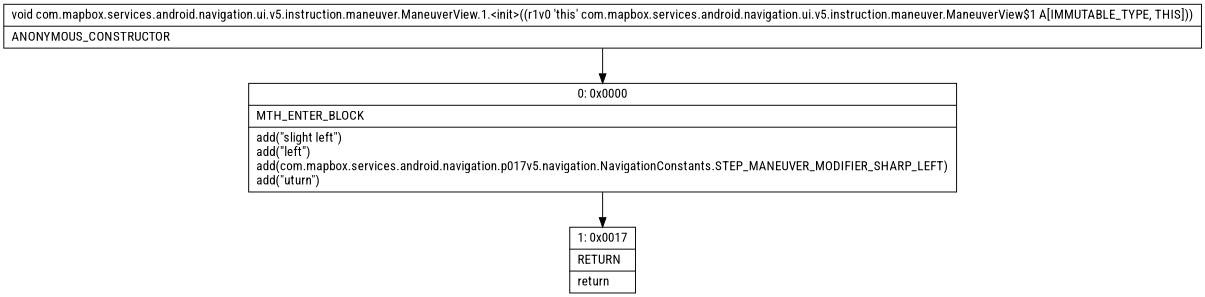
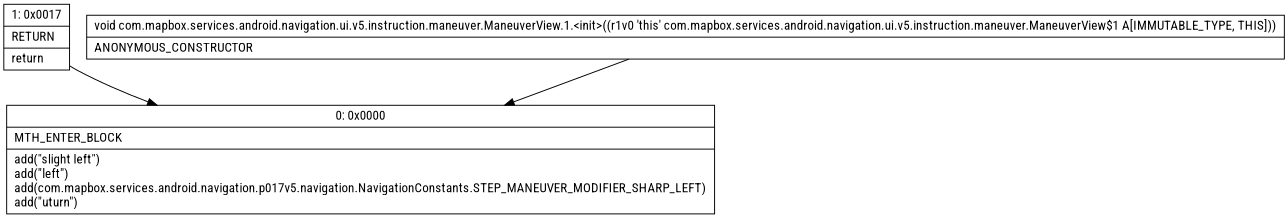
(603, 205) -> (108, 85)
